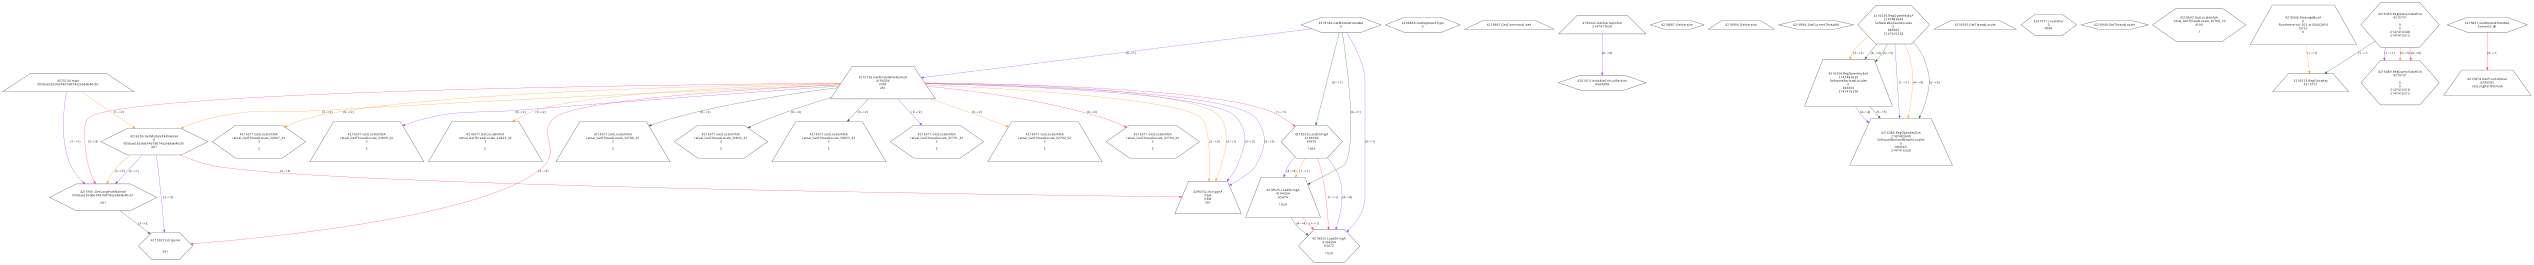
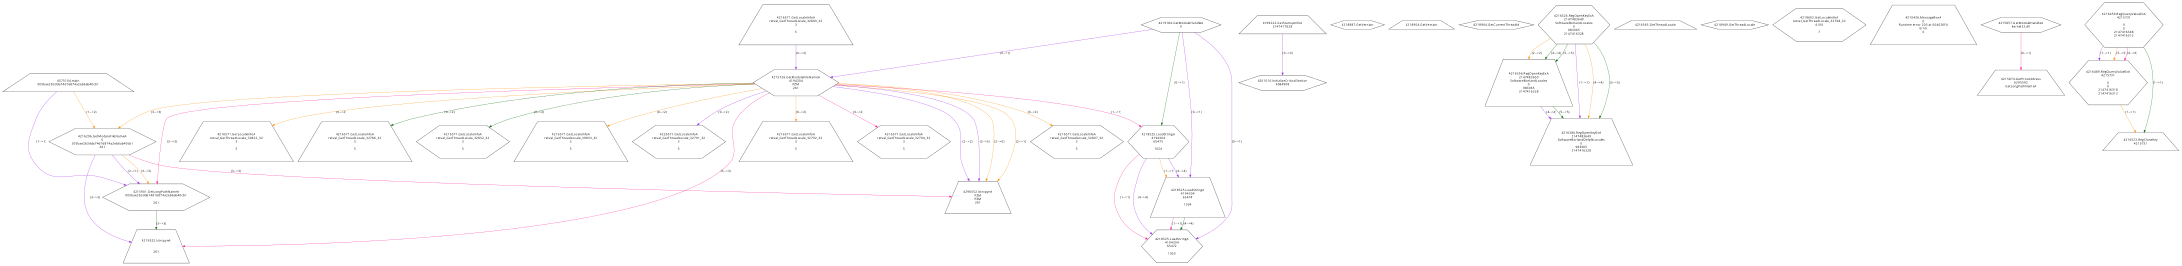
(1423, 25) -> none
(1509, 25) -> none
(2049, 25) -> none
(2308, 58) -> (2127, 118)
(883, 83) -> (796, 83)
(654, 100) -> (796, 56)
(859, 109) -> (685, 104)
(1351, 118) -> (1191, 103)
(937, 142) -> (679, 142)
(166, 246) -> (156, 246)
(1329, 246) -> (1172, 246)
